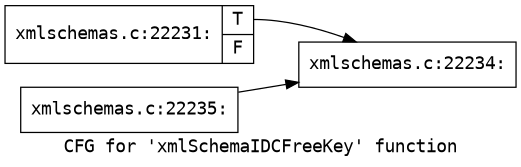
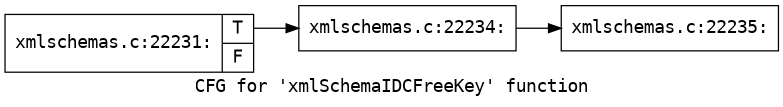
(262, 88) -> (532, 28)
